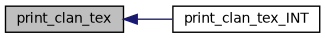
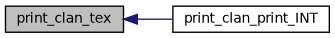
(246, 19) -> (251, 19)
